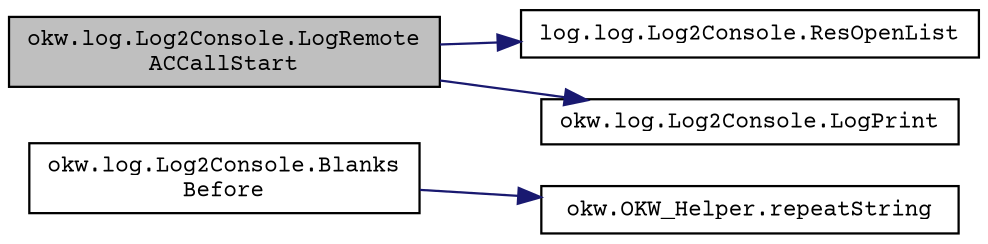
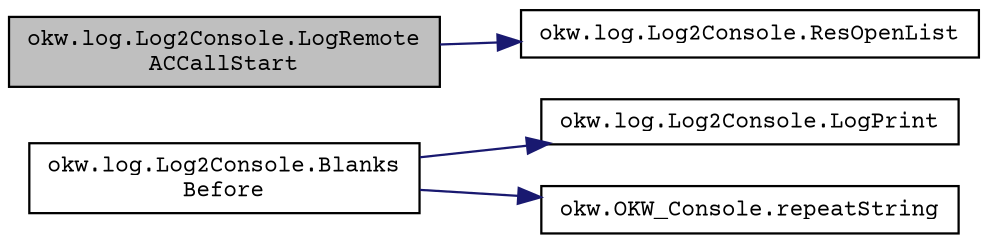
(750, 34) -> (750, 34)
(502, 89) -> (473, 152)
(750, 210) -> (750, 210)
